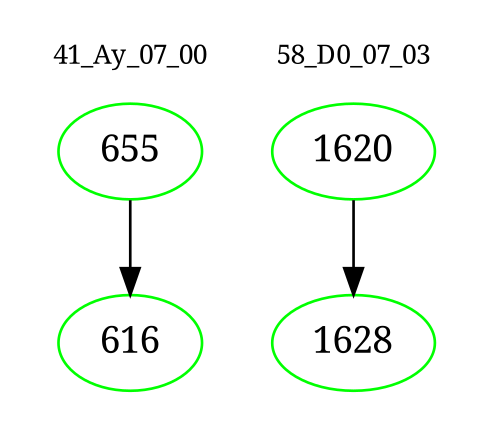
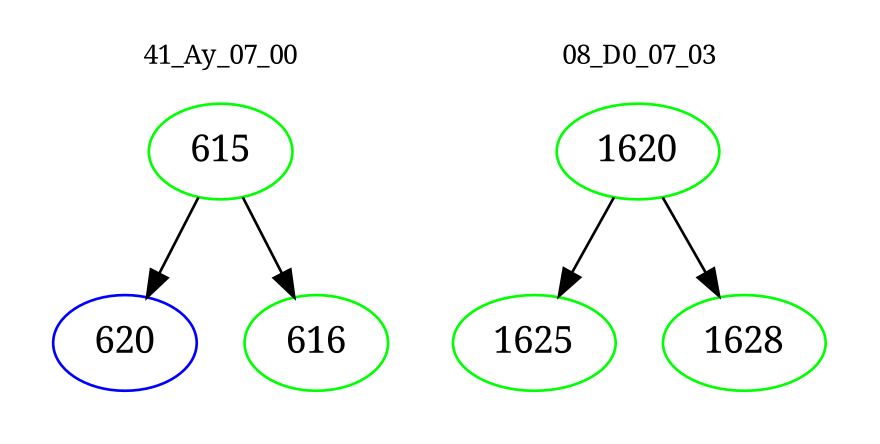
(354, 57) -> (639, 57)
(130, 152) -> (221, 152)
none -> (125, 343)
none -> (534, 343)
